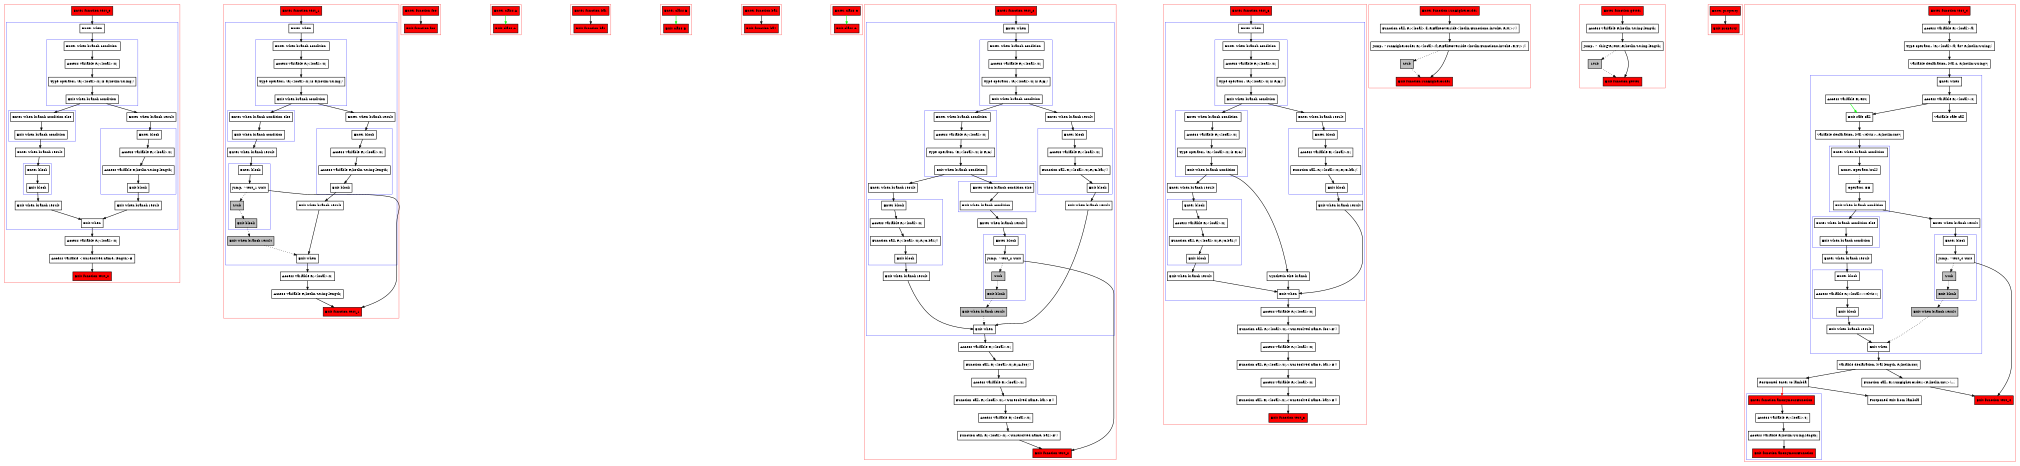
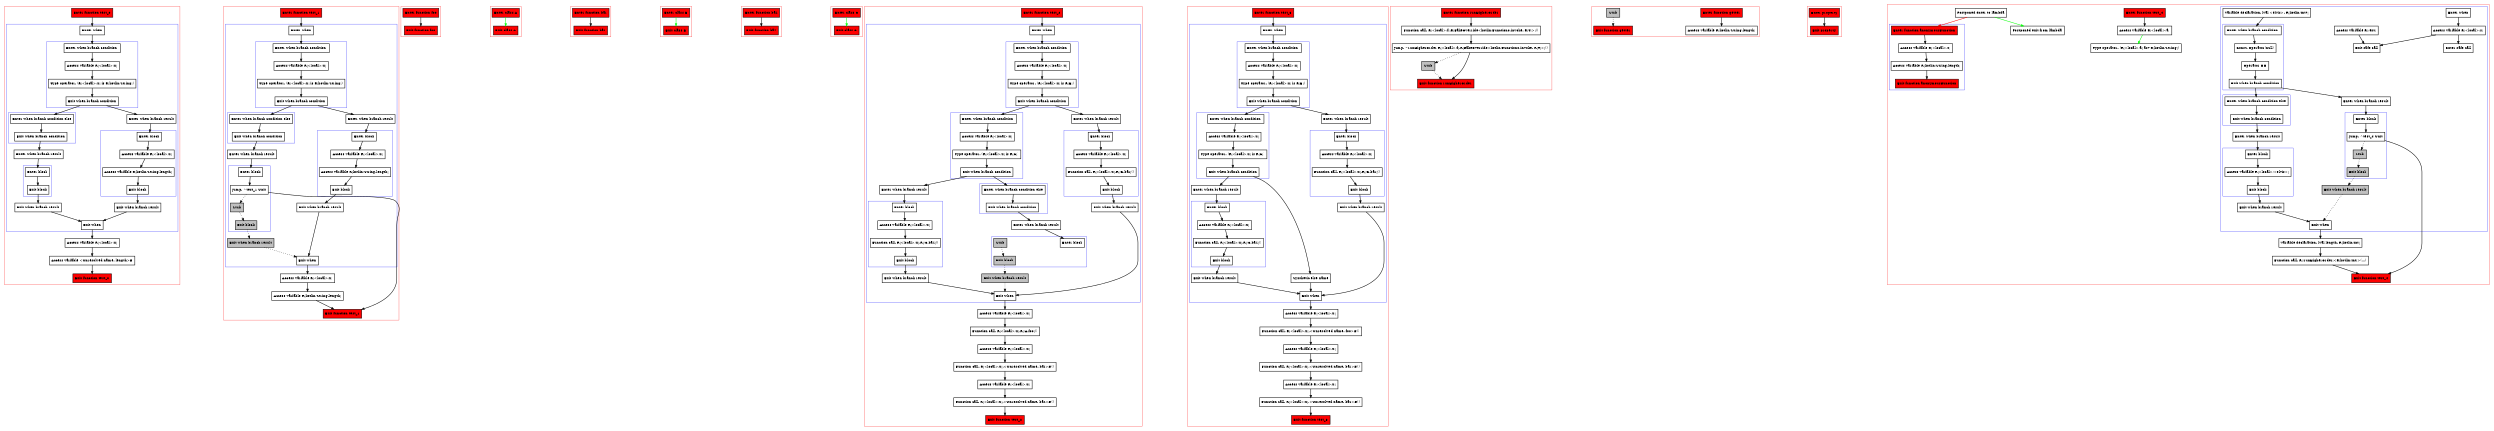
(1949, 36) -> (2141, 38)
(1622, 46) -> none
(1949, 64) -> none
(1853, 107) -> (2361, 38)
(1949, 117) -> (2458, 48)
(1859, 125) -> none
(1859, 178) -> (2255, 56)
(1004, 259) -> none
(1288, 276) -> (1311, 278)
(1832, 373) -> none
(1837, 391) -> (2008, 21)
